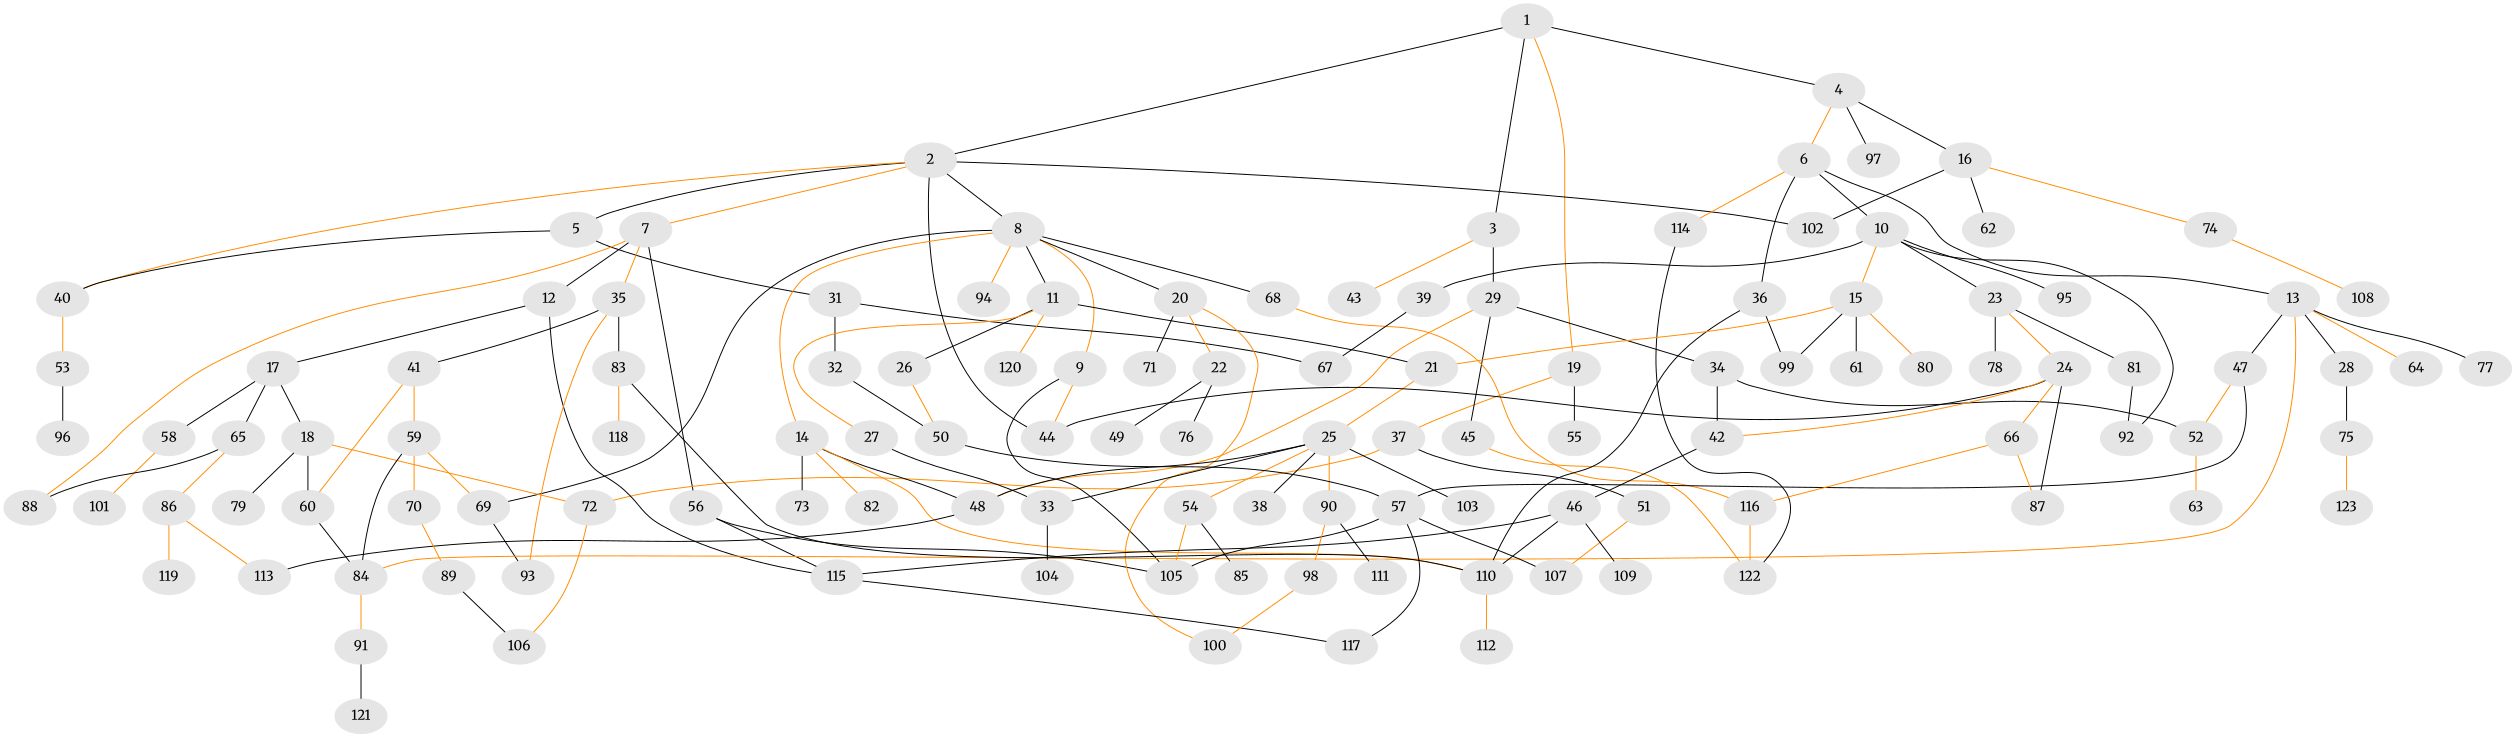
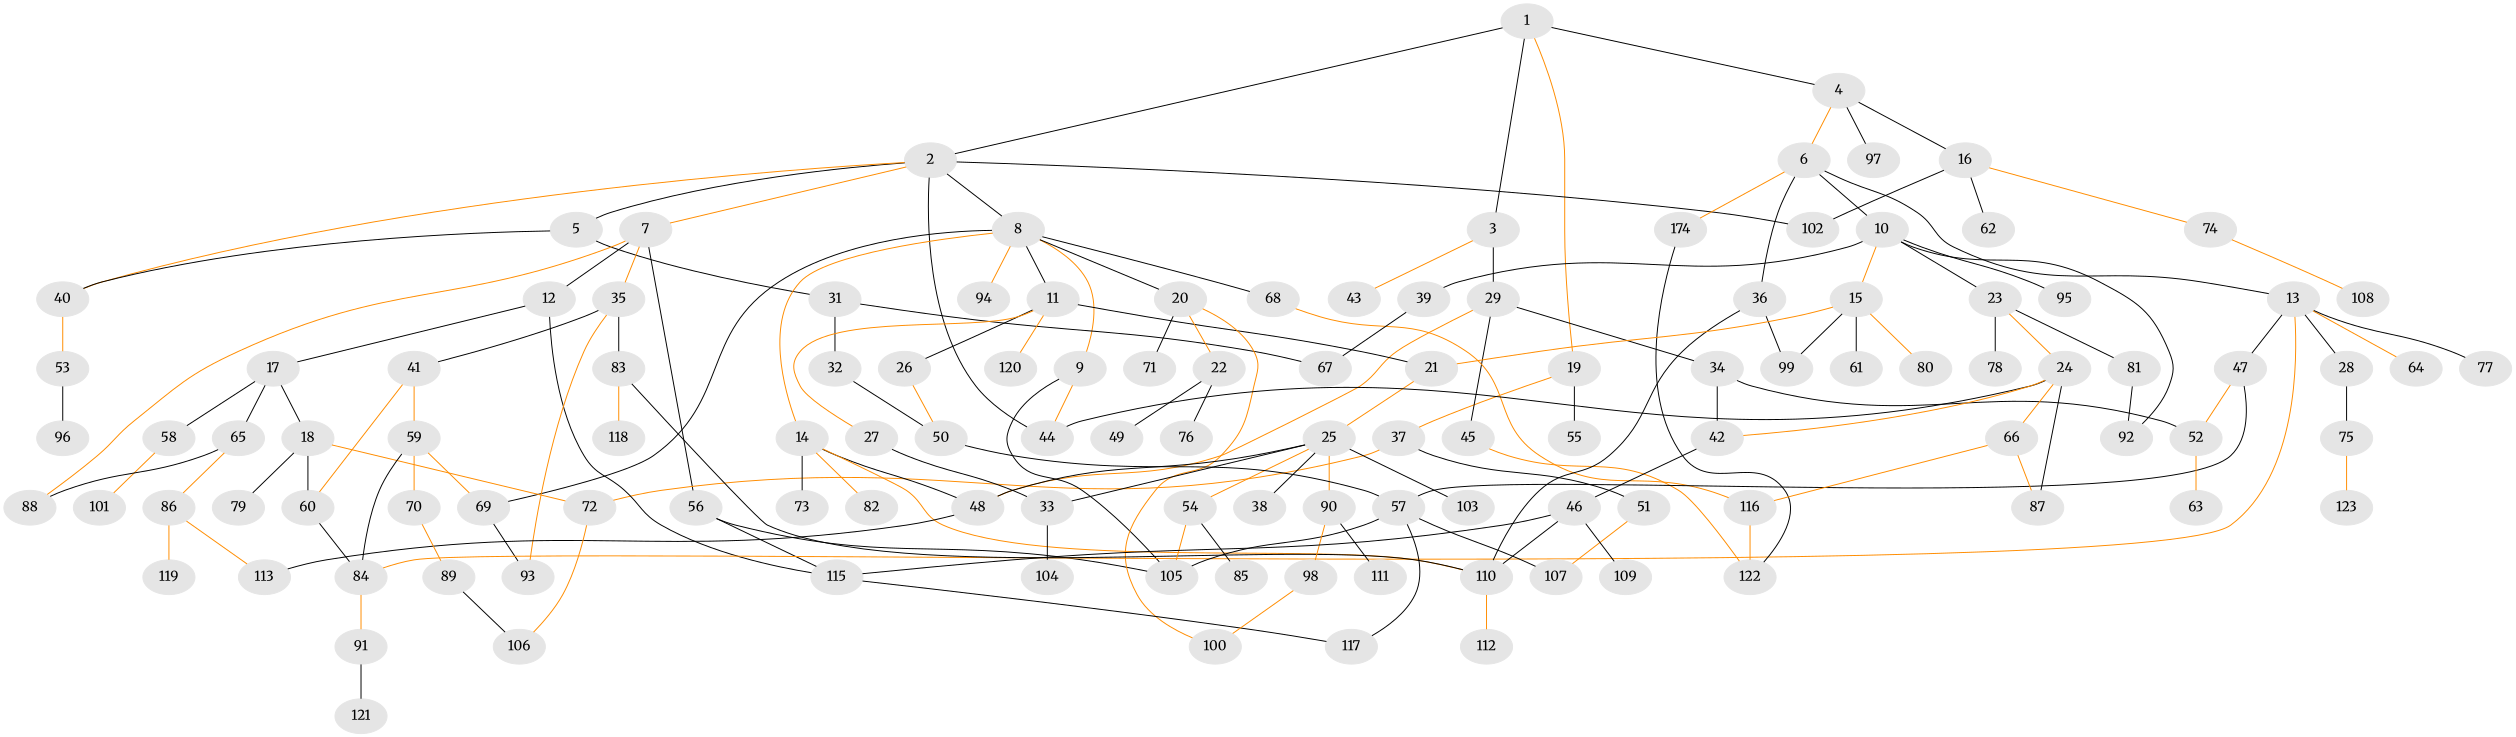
(1681, 230) -> (1681, 230)
